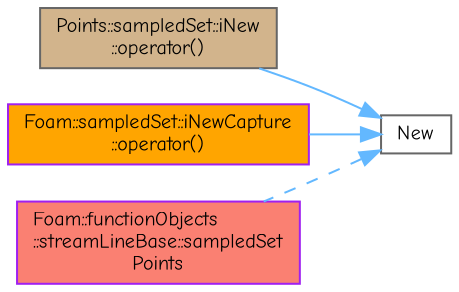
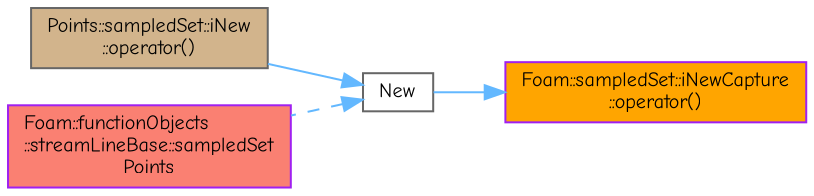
(335, 134) -> (459, 92)
